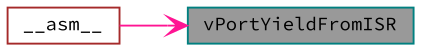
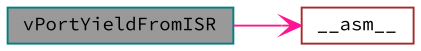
(144, 26) -> (258, 26)
